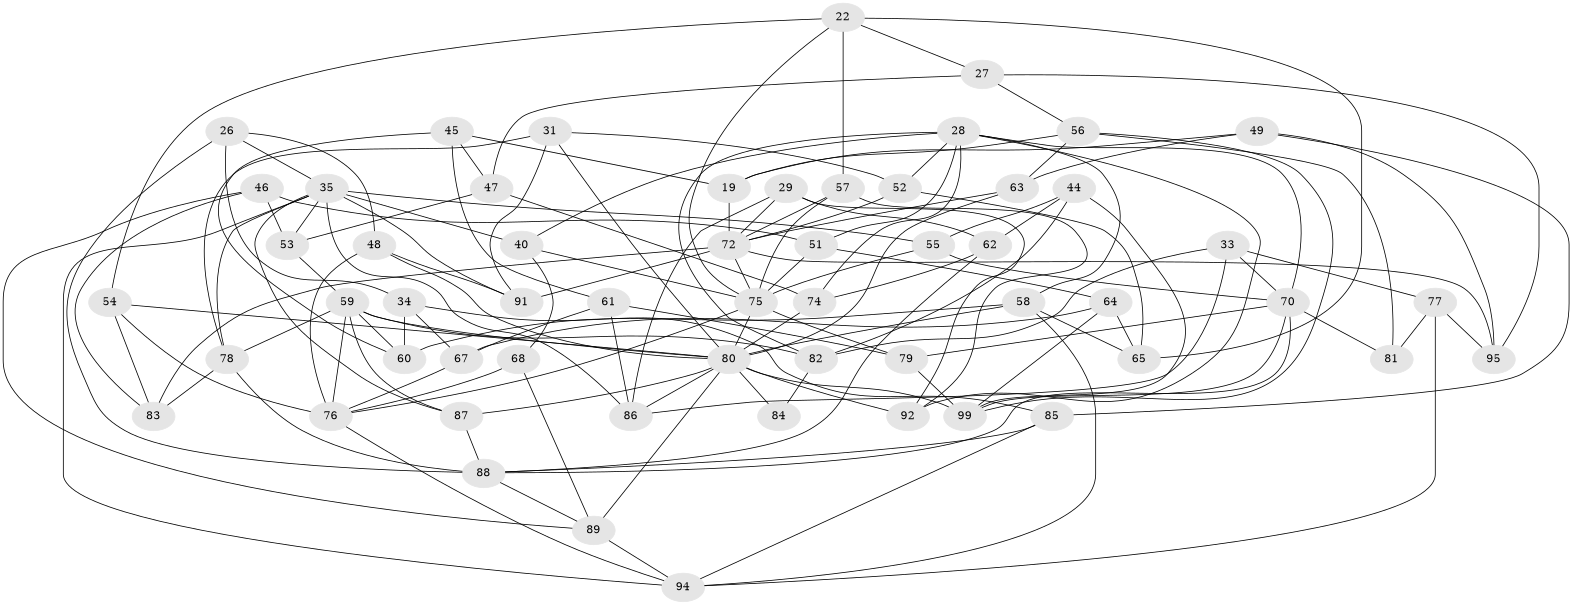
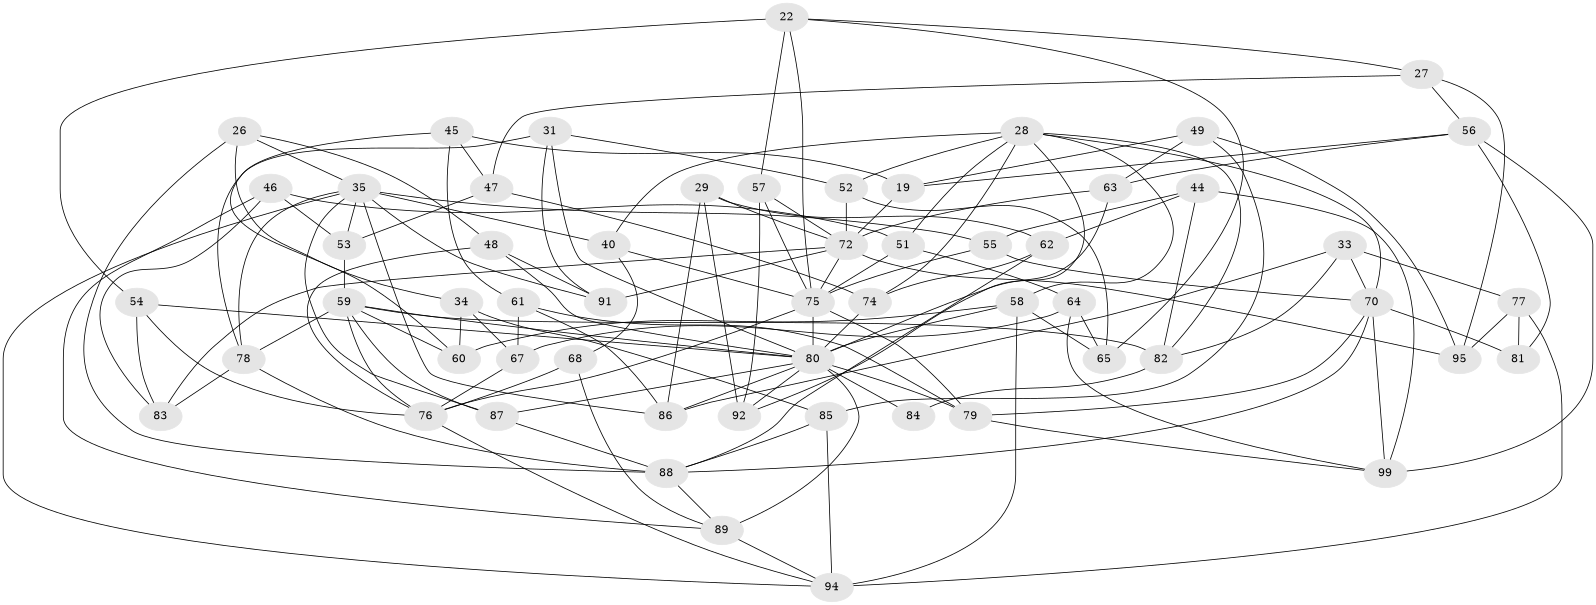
(843, 387) -> (894, 385)
